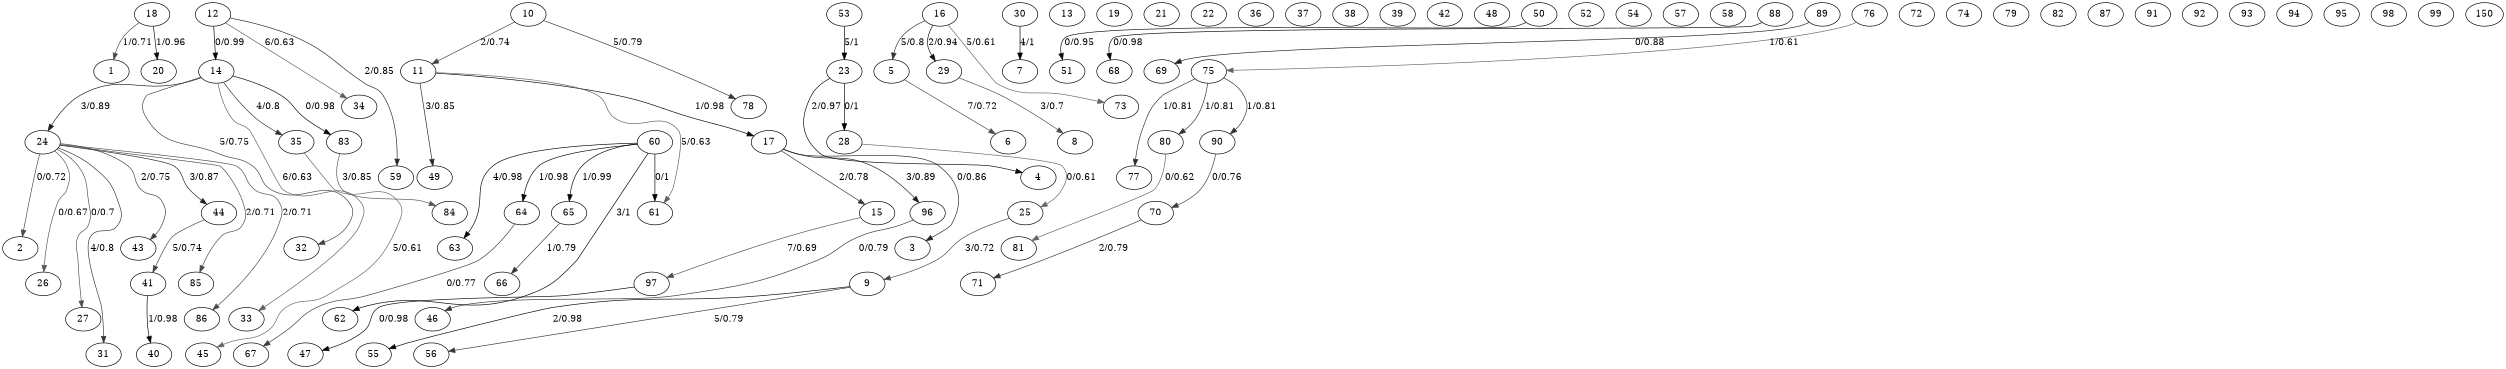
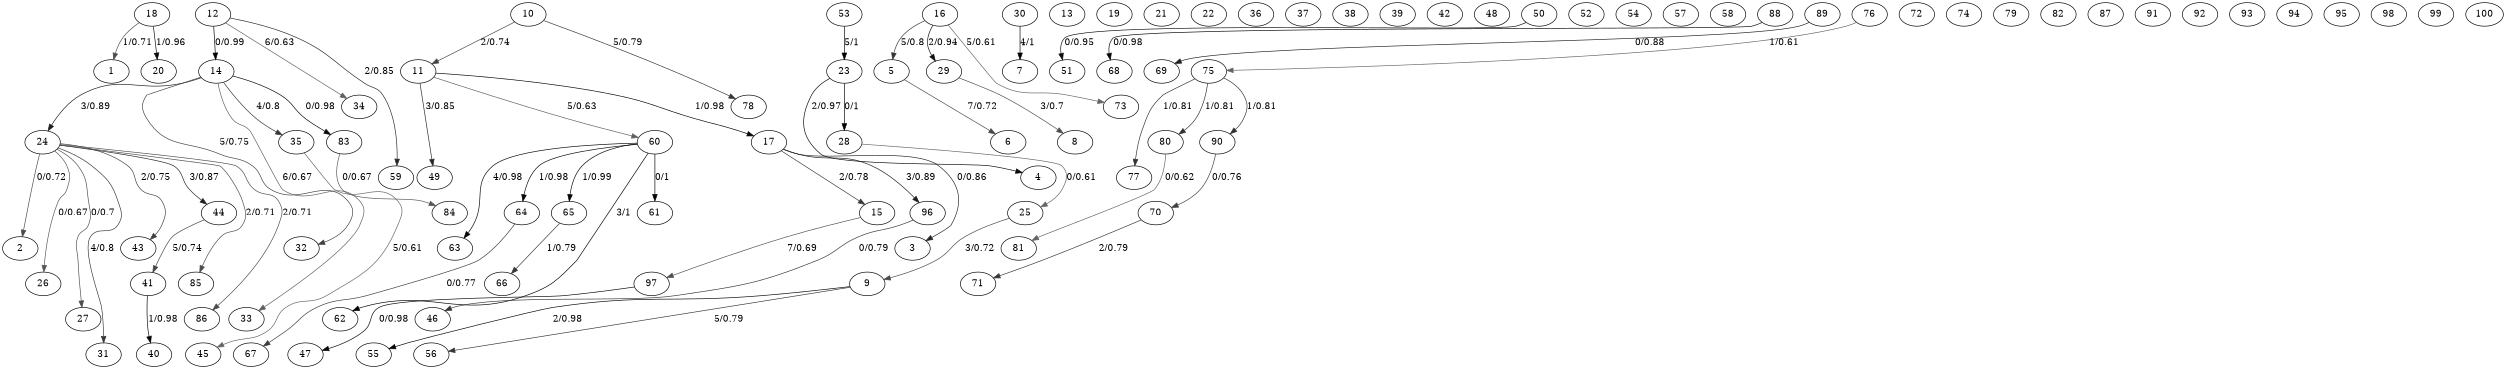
(2485, 14) -> (2485, 14)
(599, 96) -> (532, 108)
(298, 178) -> (298, 178)
(357, 178) -> (357, 178)
